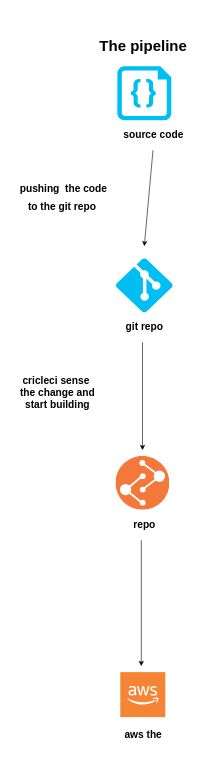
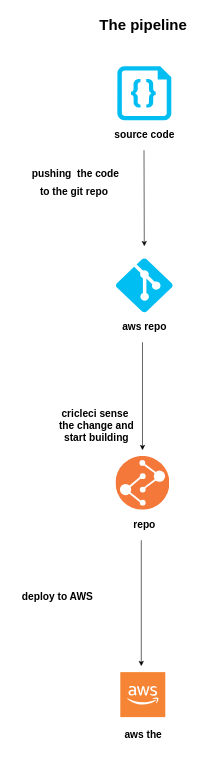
(143, 45) -> (143, 24)
(153, 135) -> (144, 135)
(63, 195) -> (75, 180)
(145, 327) -> (145, 327)
(57, 393) -> (96, 426)
none -> (57, 597)
